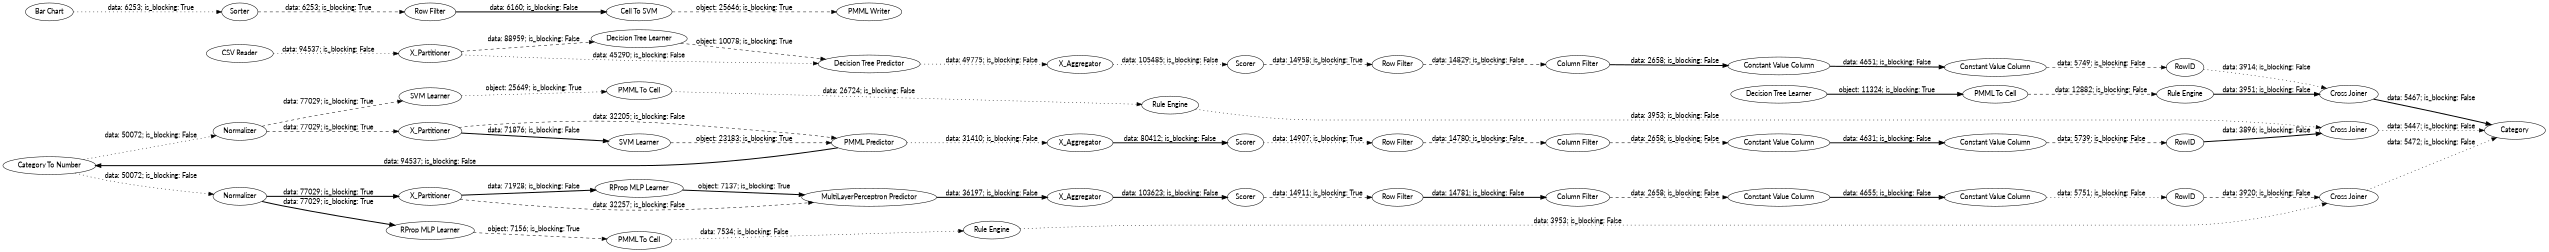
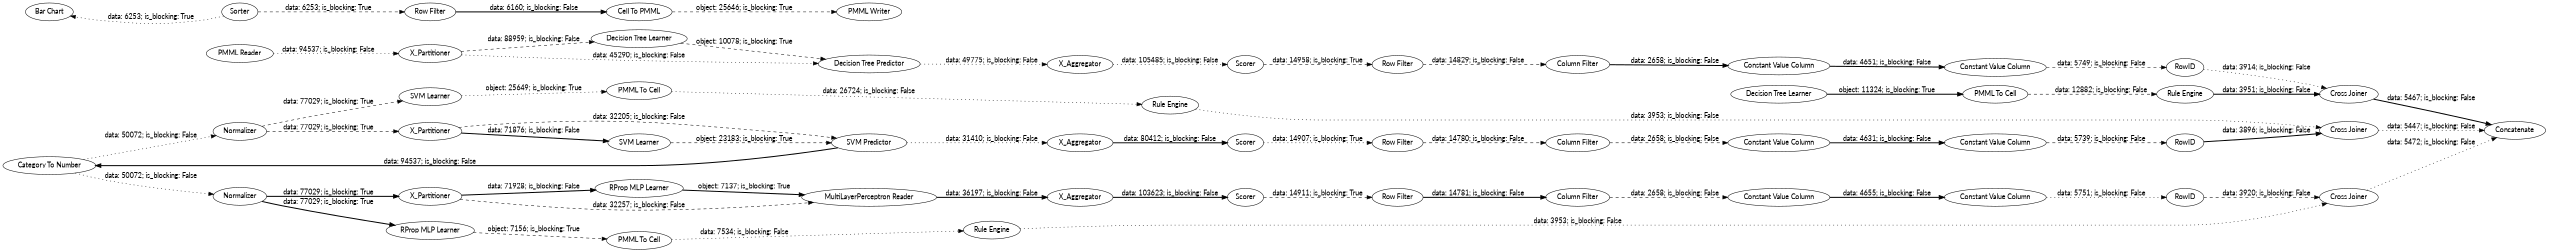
(145, 12) -> (150, 24)
(639, 12) -> (639, 12)
(240, 54) -> (240, 54)
(2515, 130) -> (2515, 130)
(869, 143) -> (869, 143)
(869, 197) -> (869, 197)
